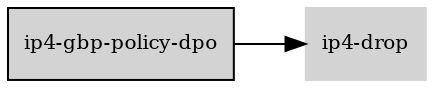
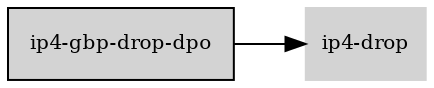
(121, 44) -> (121, 44)
